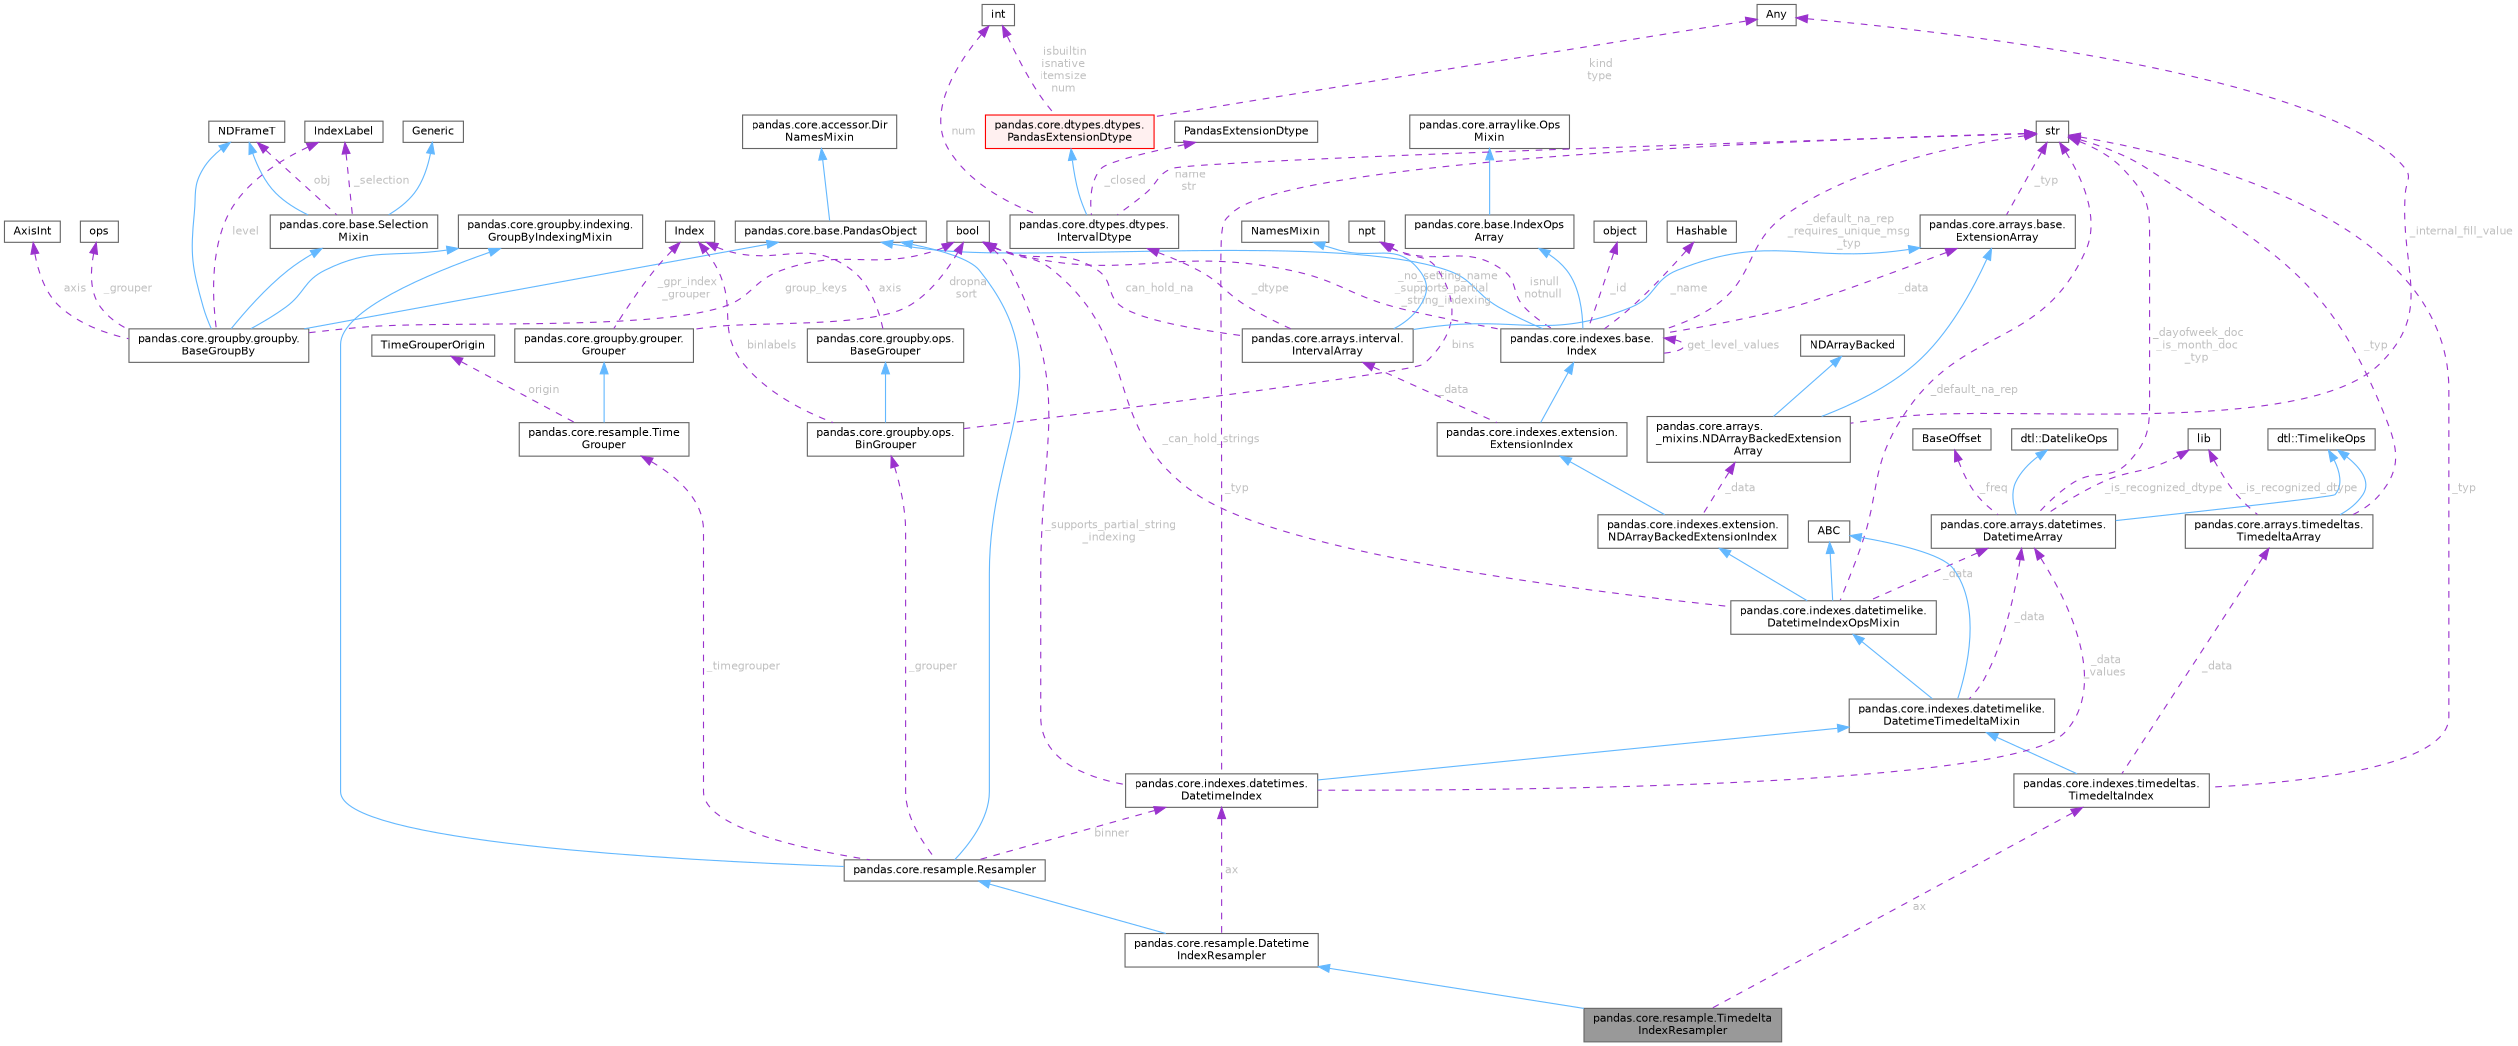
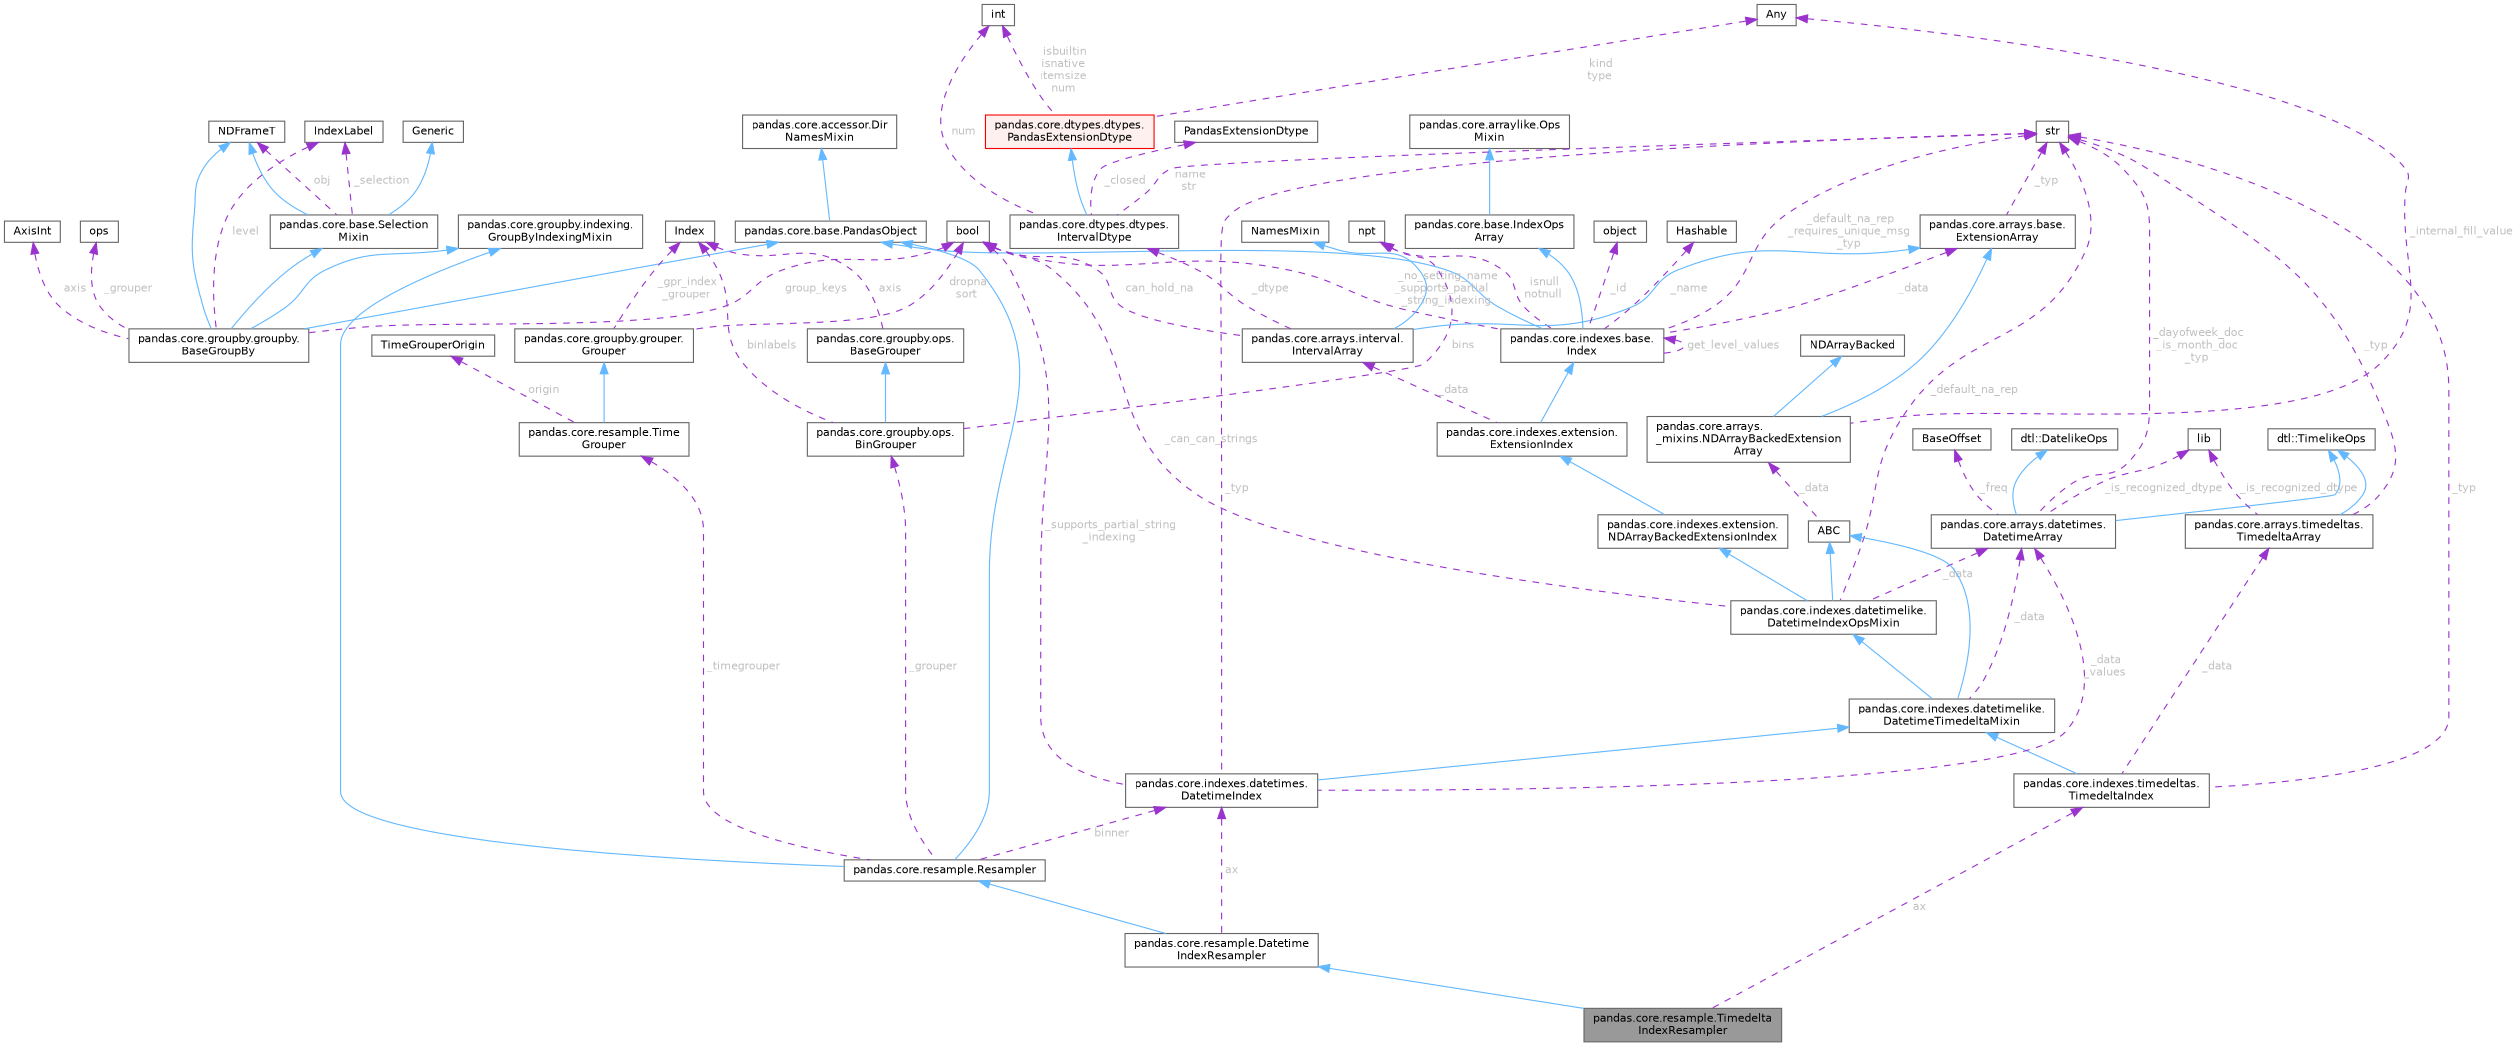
(1210, 439) -> (1210, 439)
(1716, 494) -> (1798, 496)
